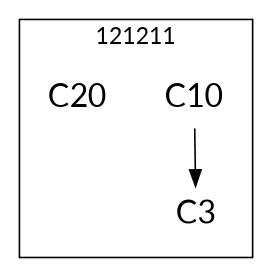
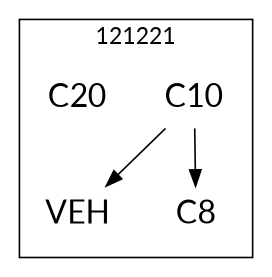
(136, 38) -> (136, 38)
none -> (78, 215)
(196, 215) -> (196, 215)
